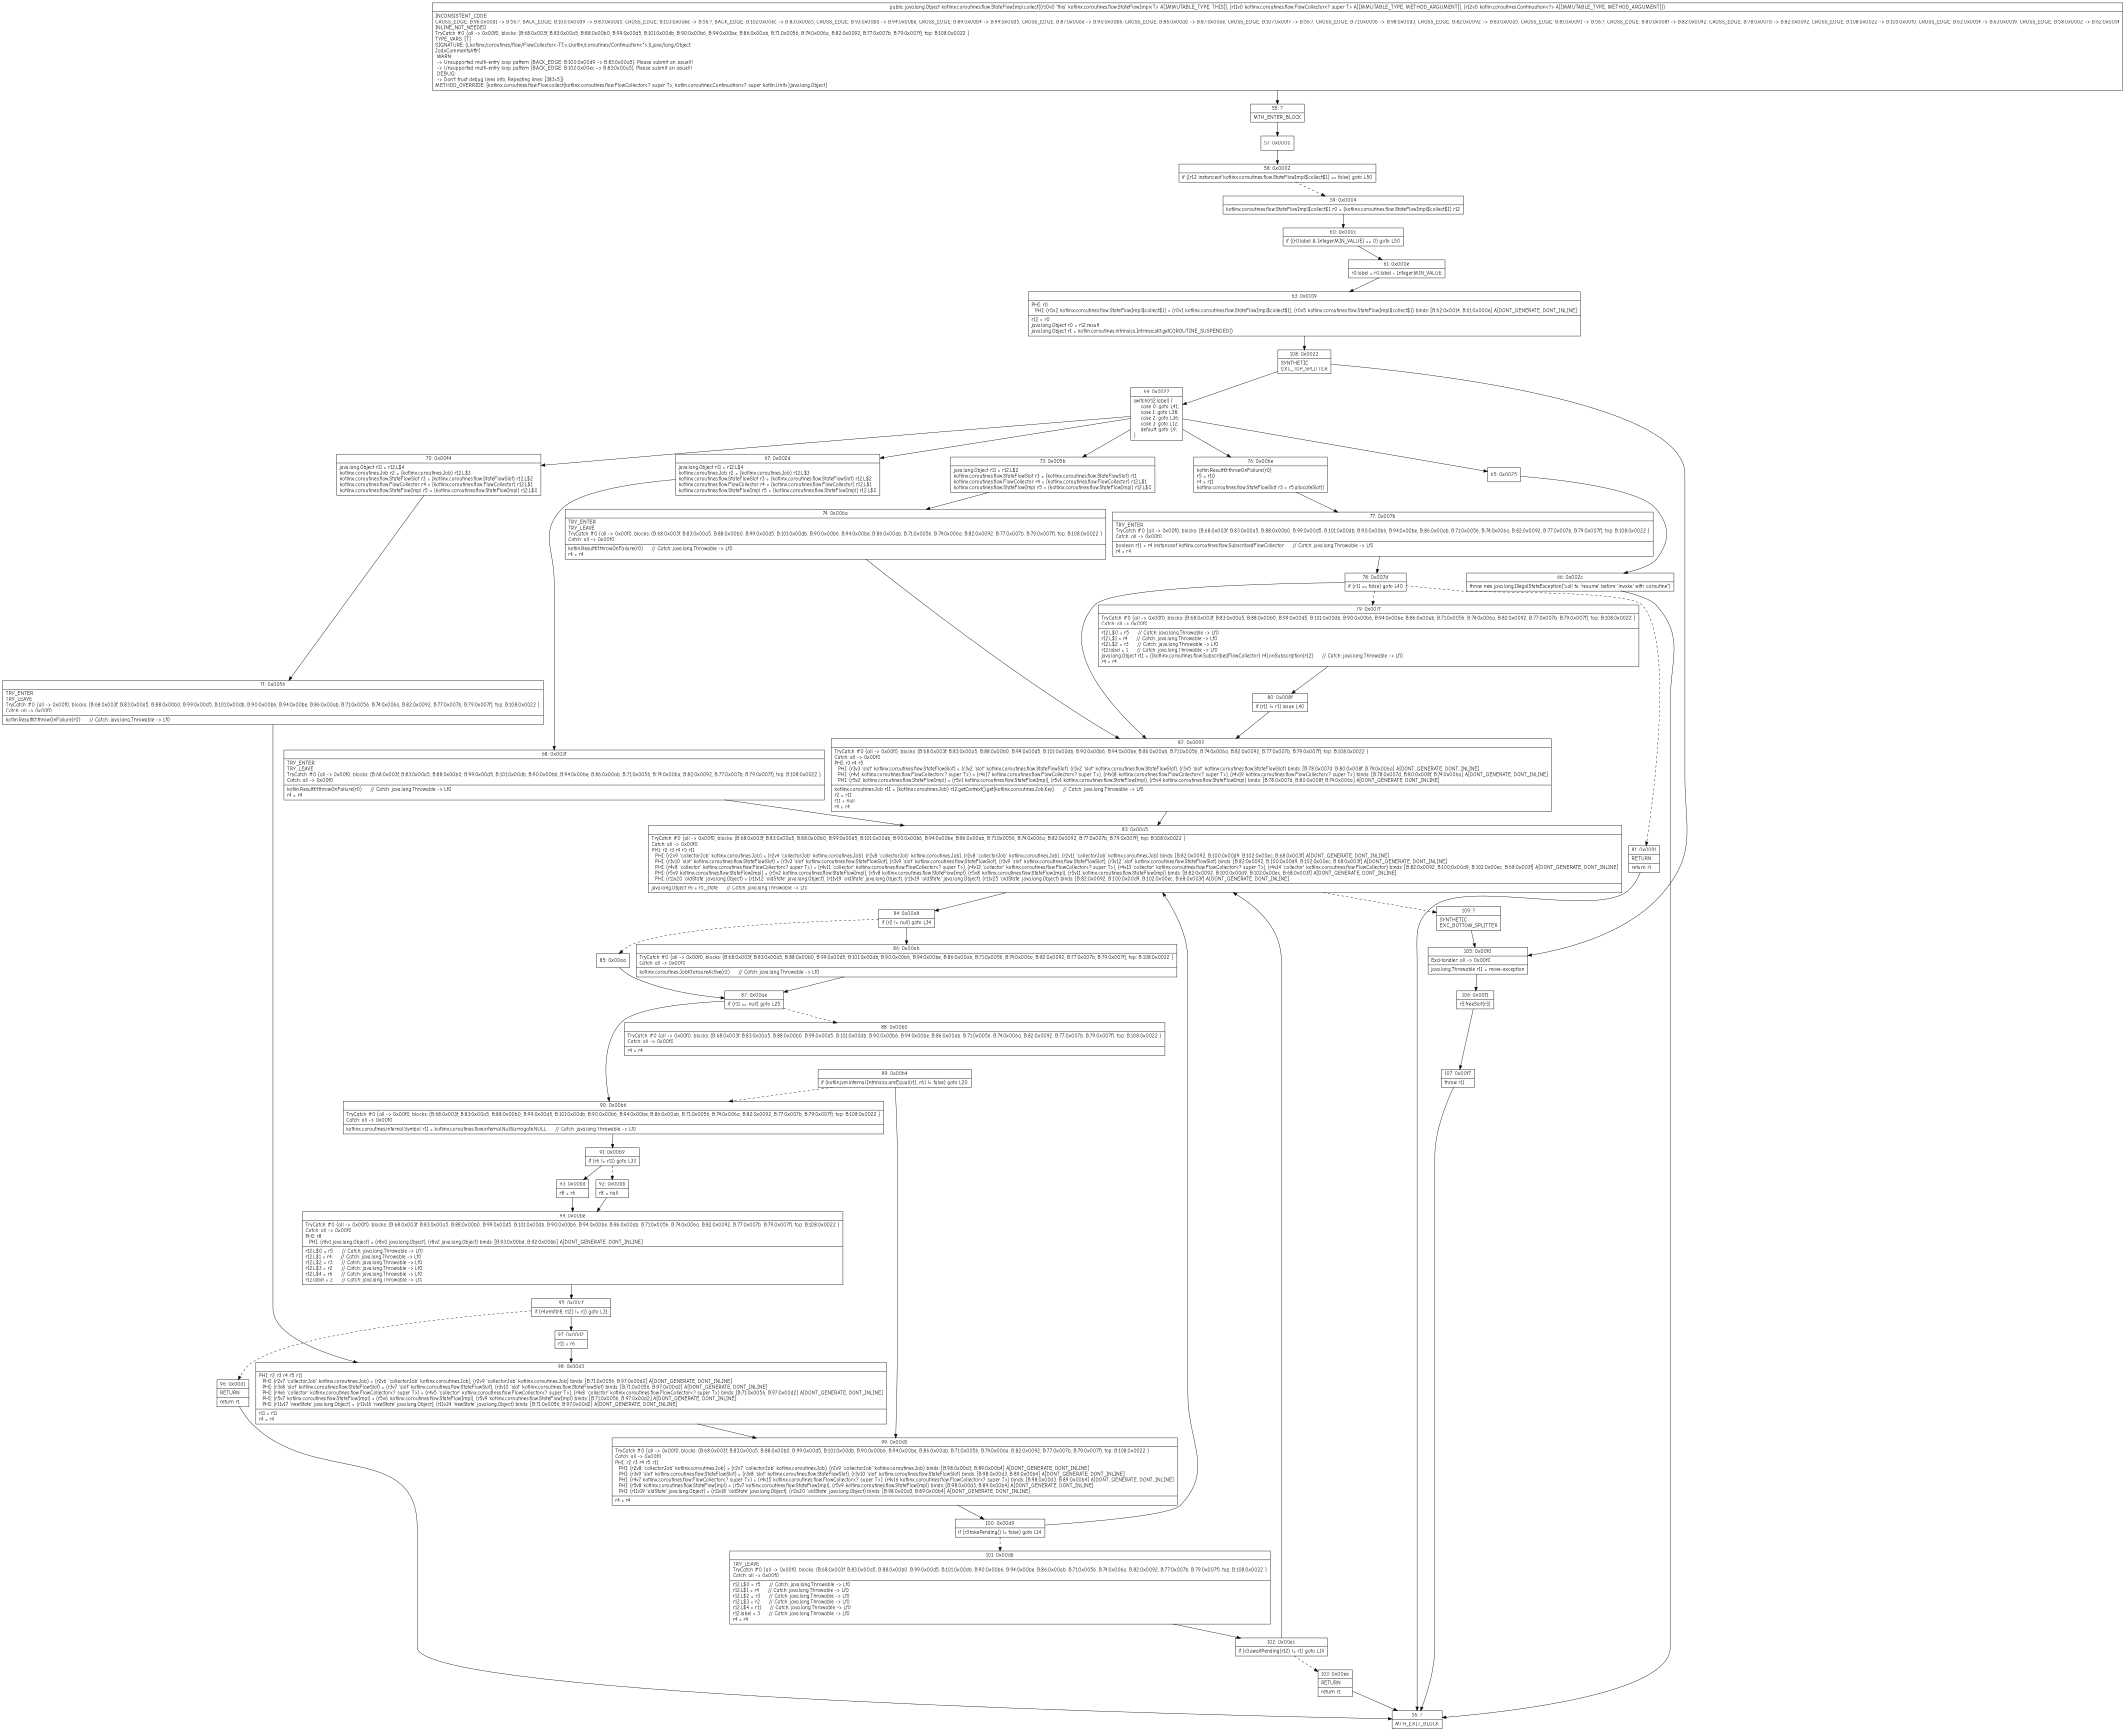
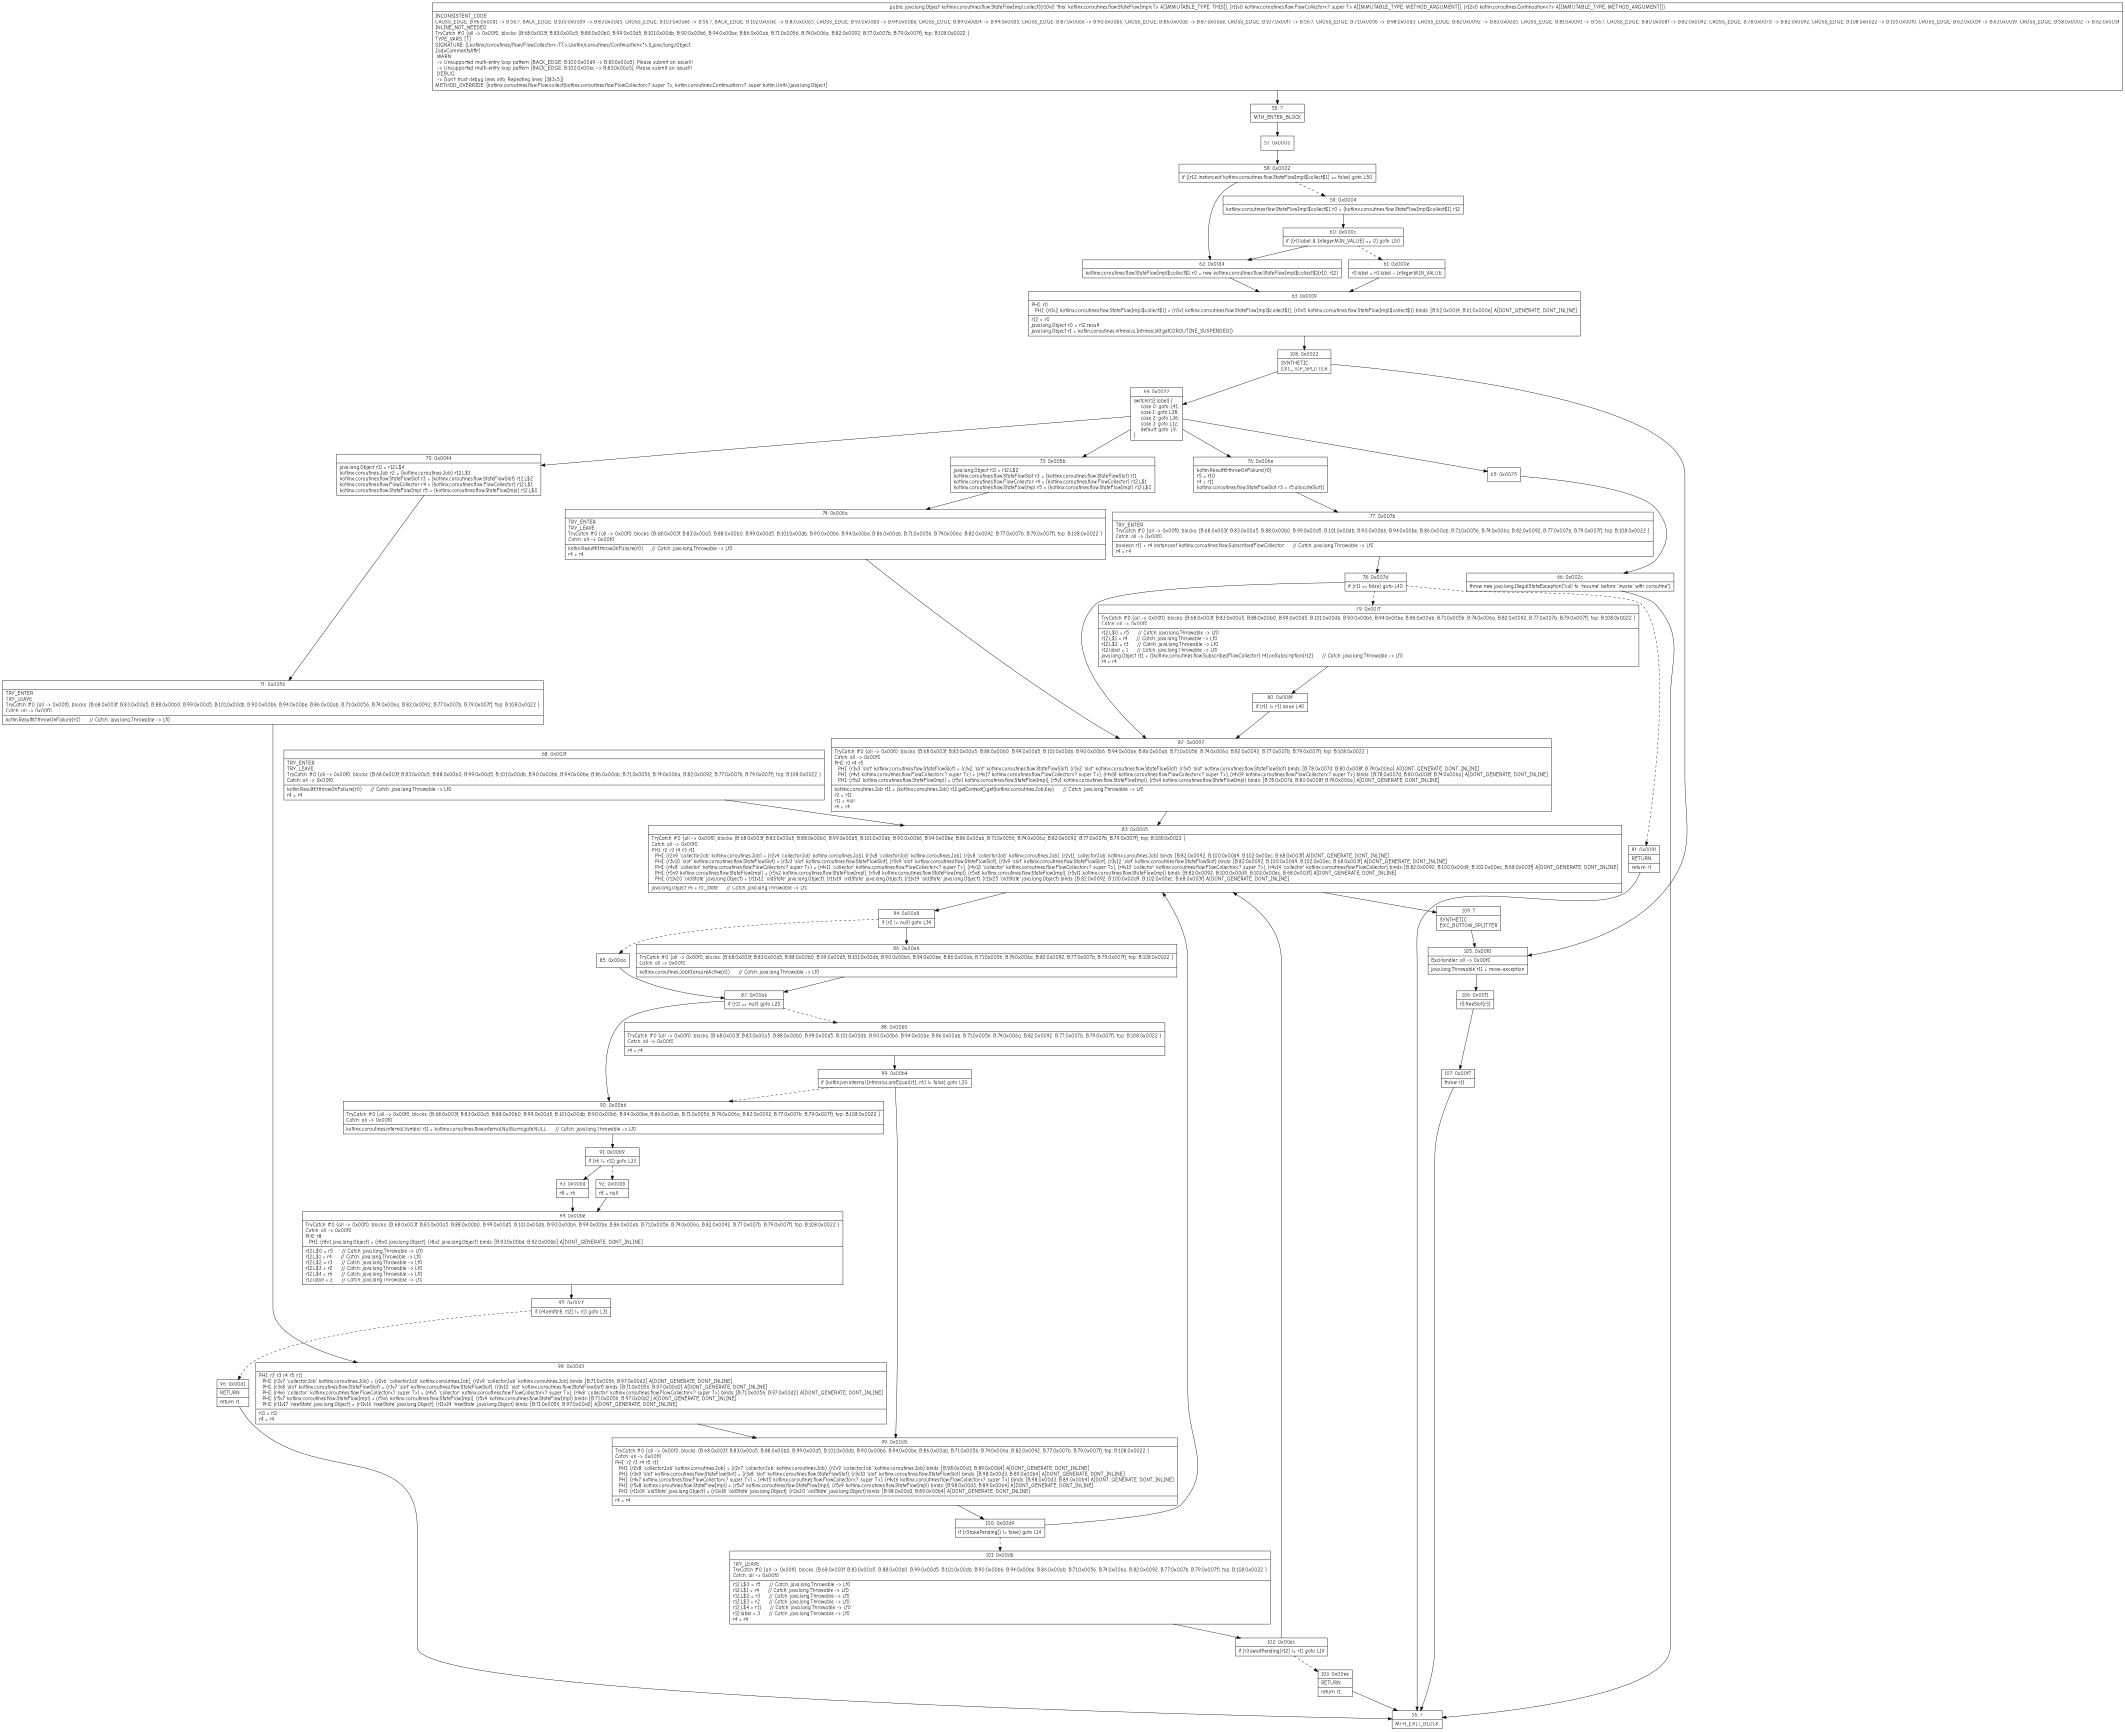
(1368, 252) -> (1368, 252)
none -> (1212, 269)
(778, 475) -> none
(1378, 902) -> (1378, 902)
none -> (895, 1061)
(571, 1340) -> none
